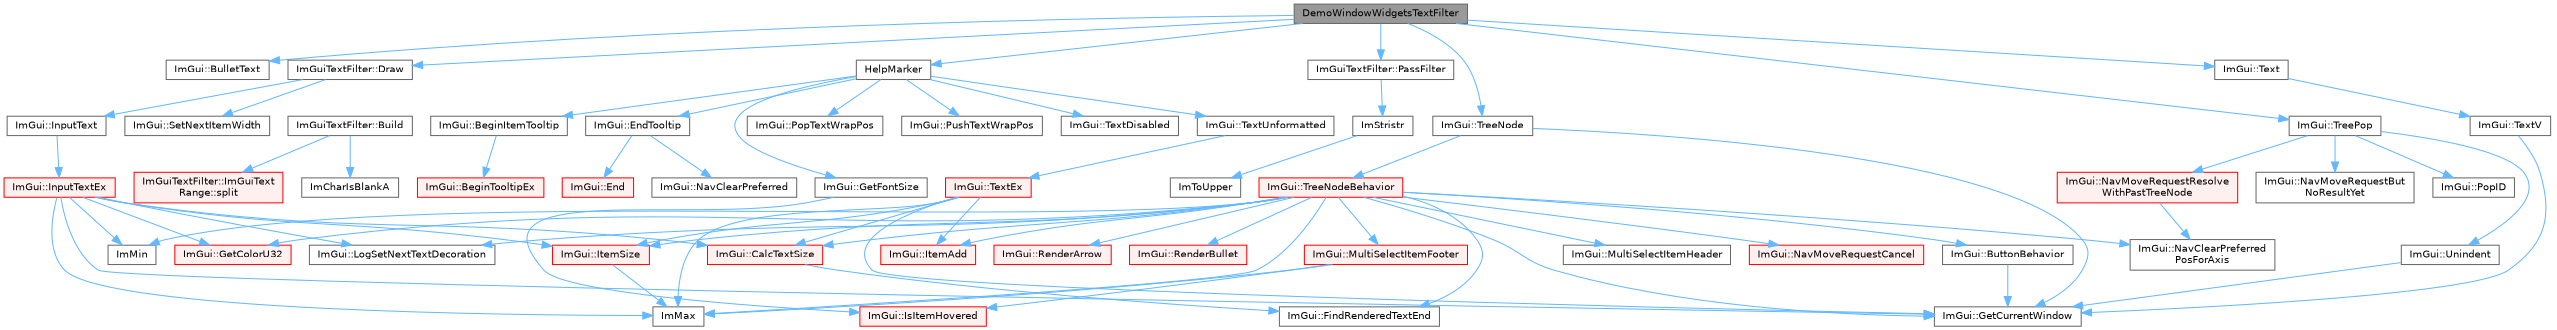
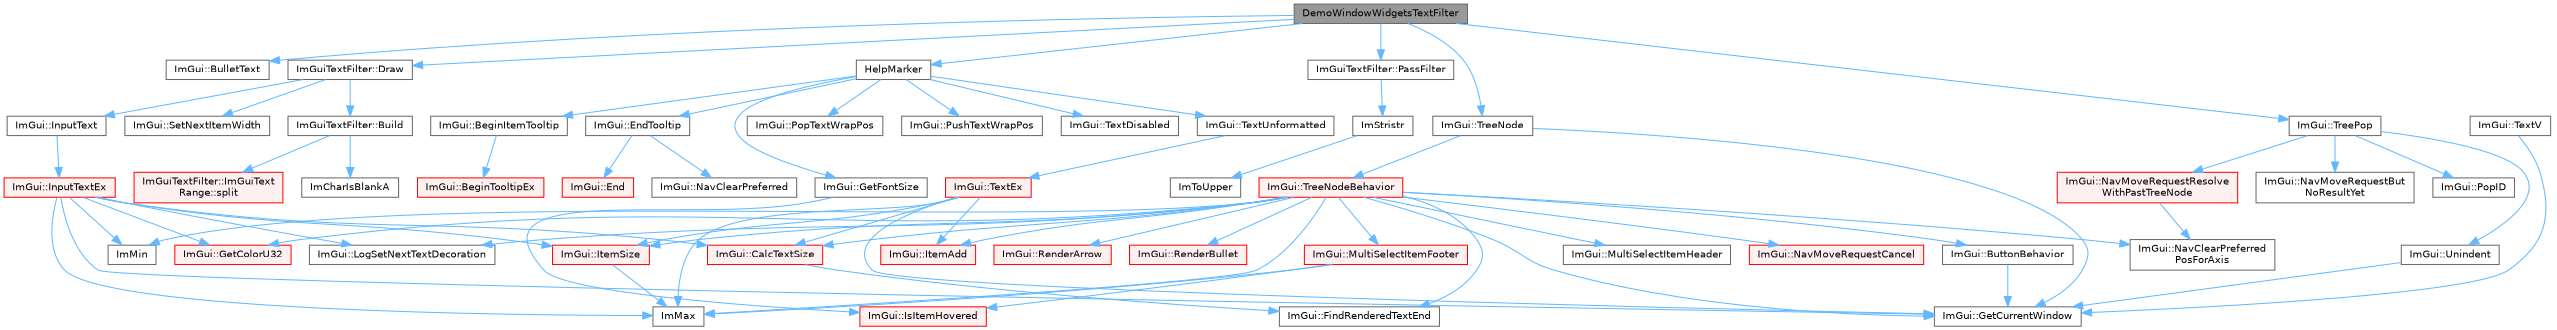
(2251, 70) -> none
none -> (350, 93)
